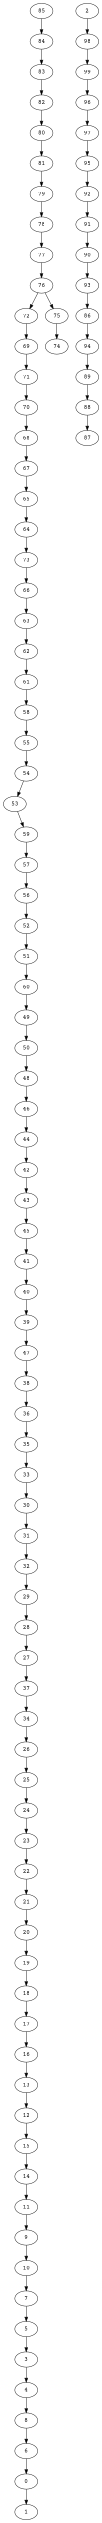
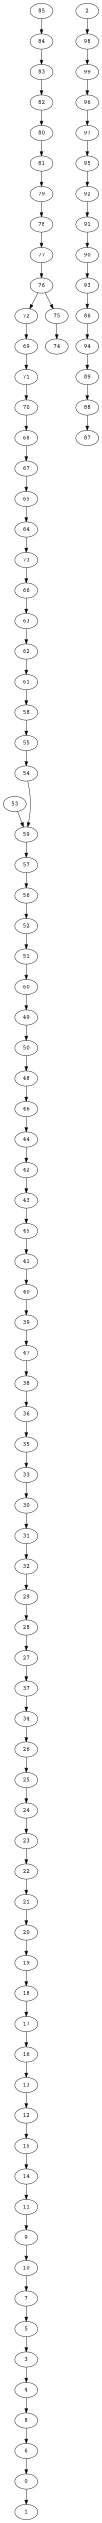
(21, 787) -> (30, 802)
